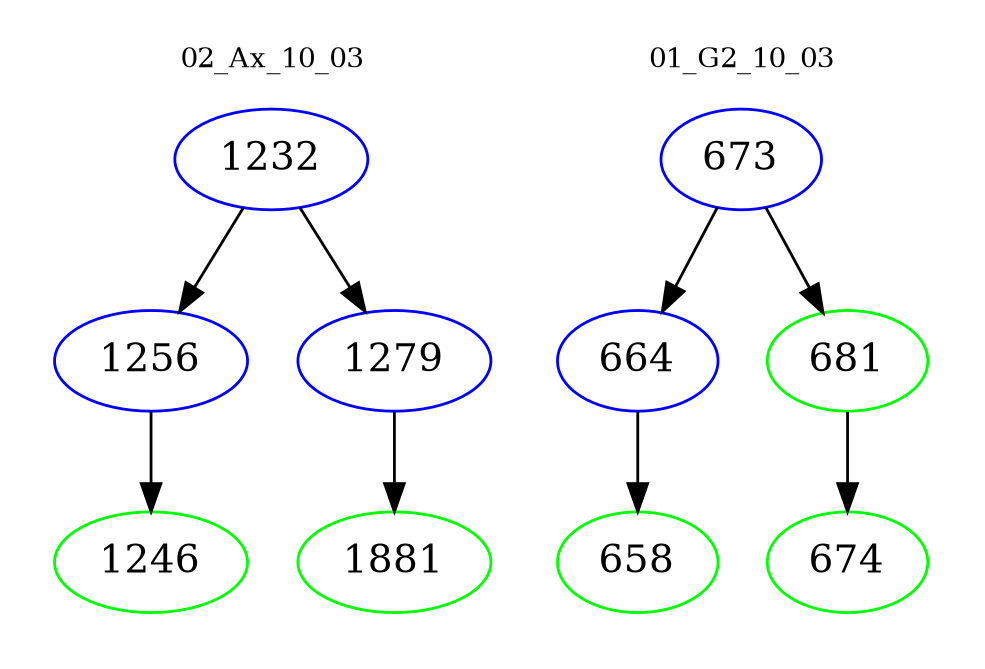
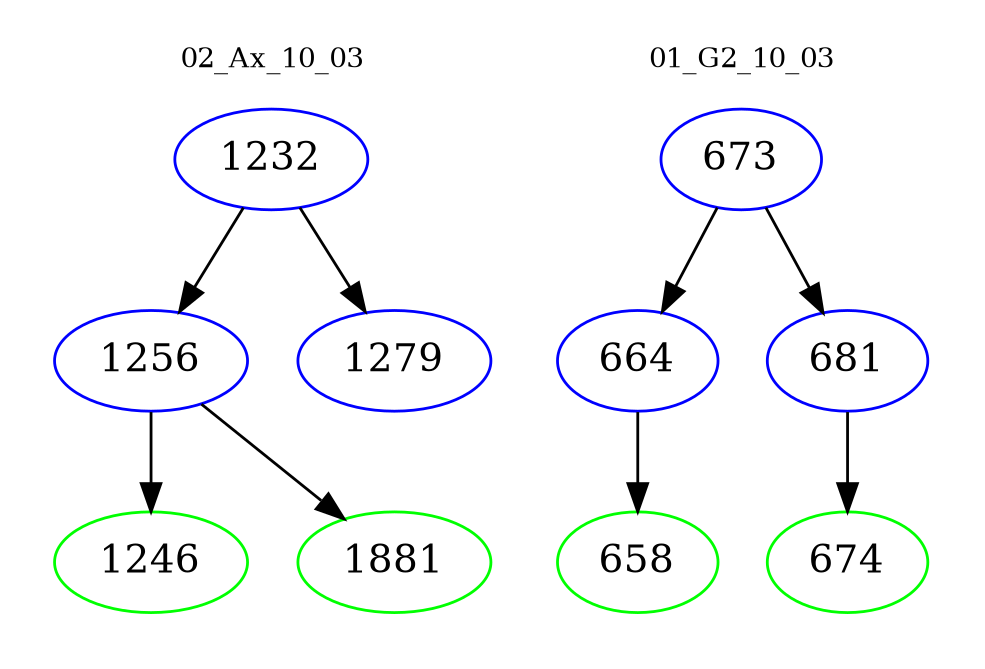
(848, 361) -> (848, 361)
(394, 448) -> (261, 452)
